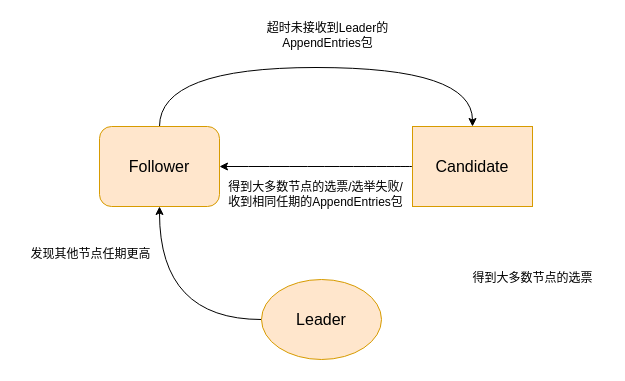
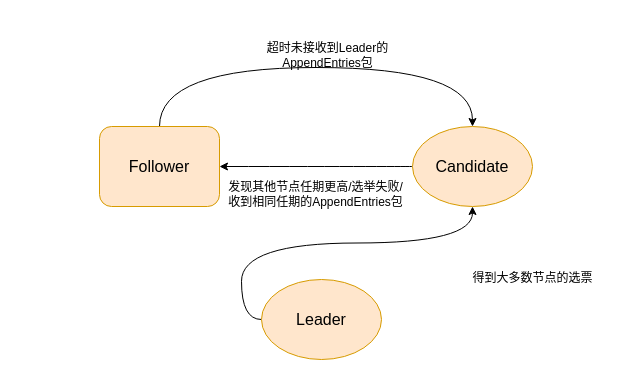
(328, 36) -> (328, 56)
(473, 167) -> (473, 167)
(316, 195) -> (316, 195)
(91, 255) -> none
(184, 291) -> (332, 244)
